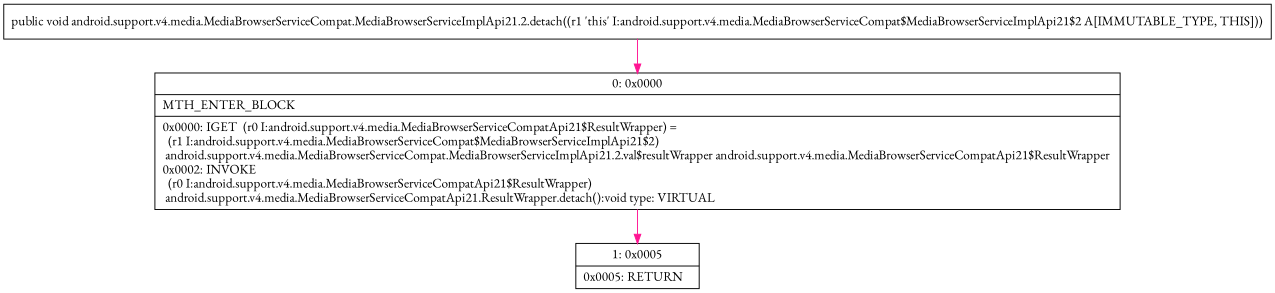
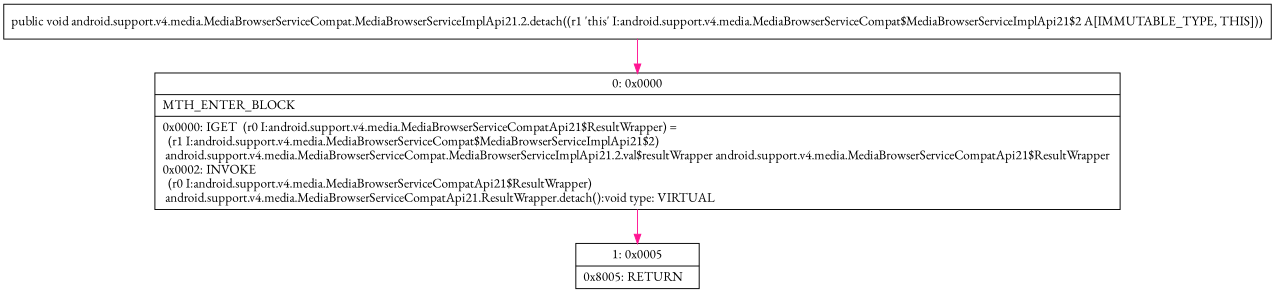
(638, 277) -> (638, 277)
